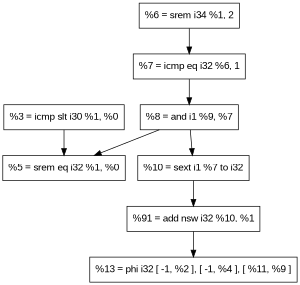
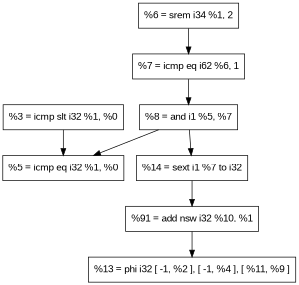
(189, 66) -> (189, 66)
(64, 117) -> (63, 117)
(189, 117) -> (189, 117)
(64, 168) -> (63, 168)
(193, 168) -> (192, 168)
